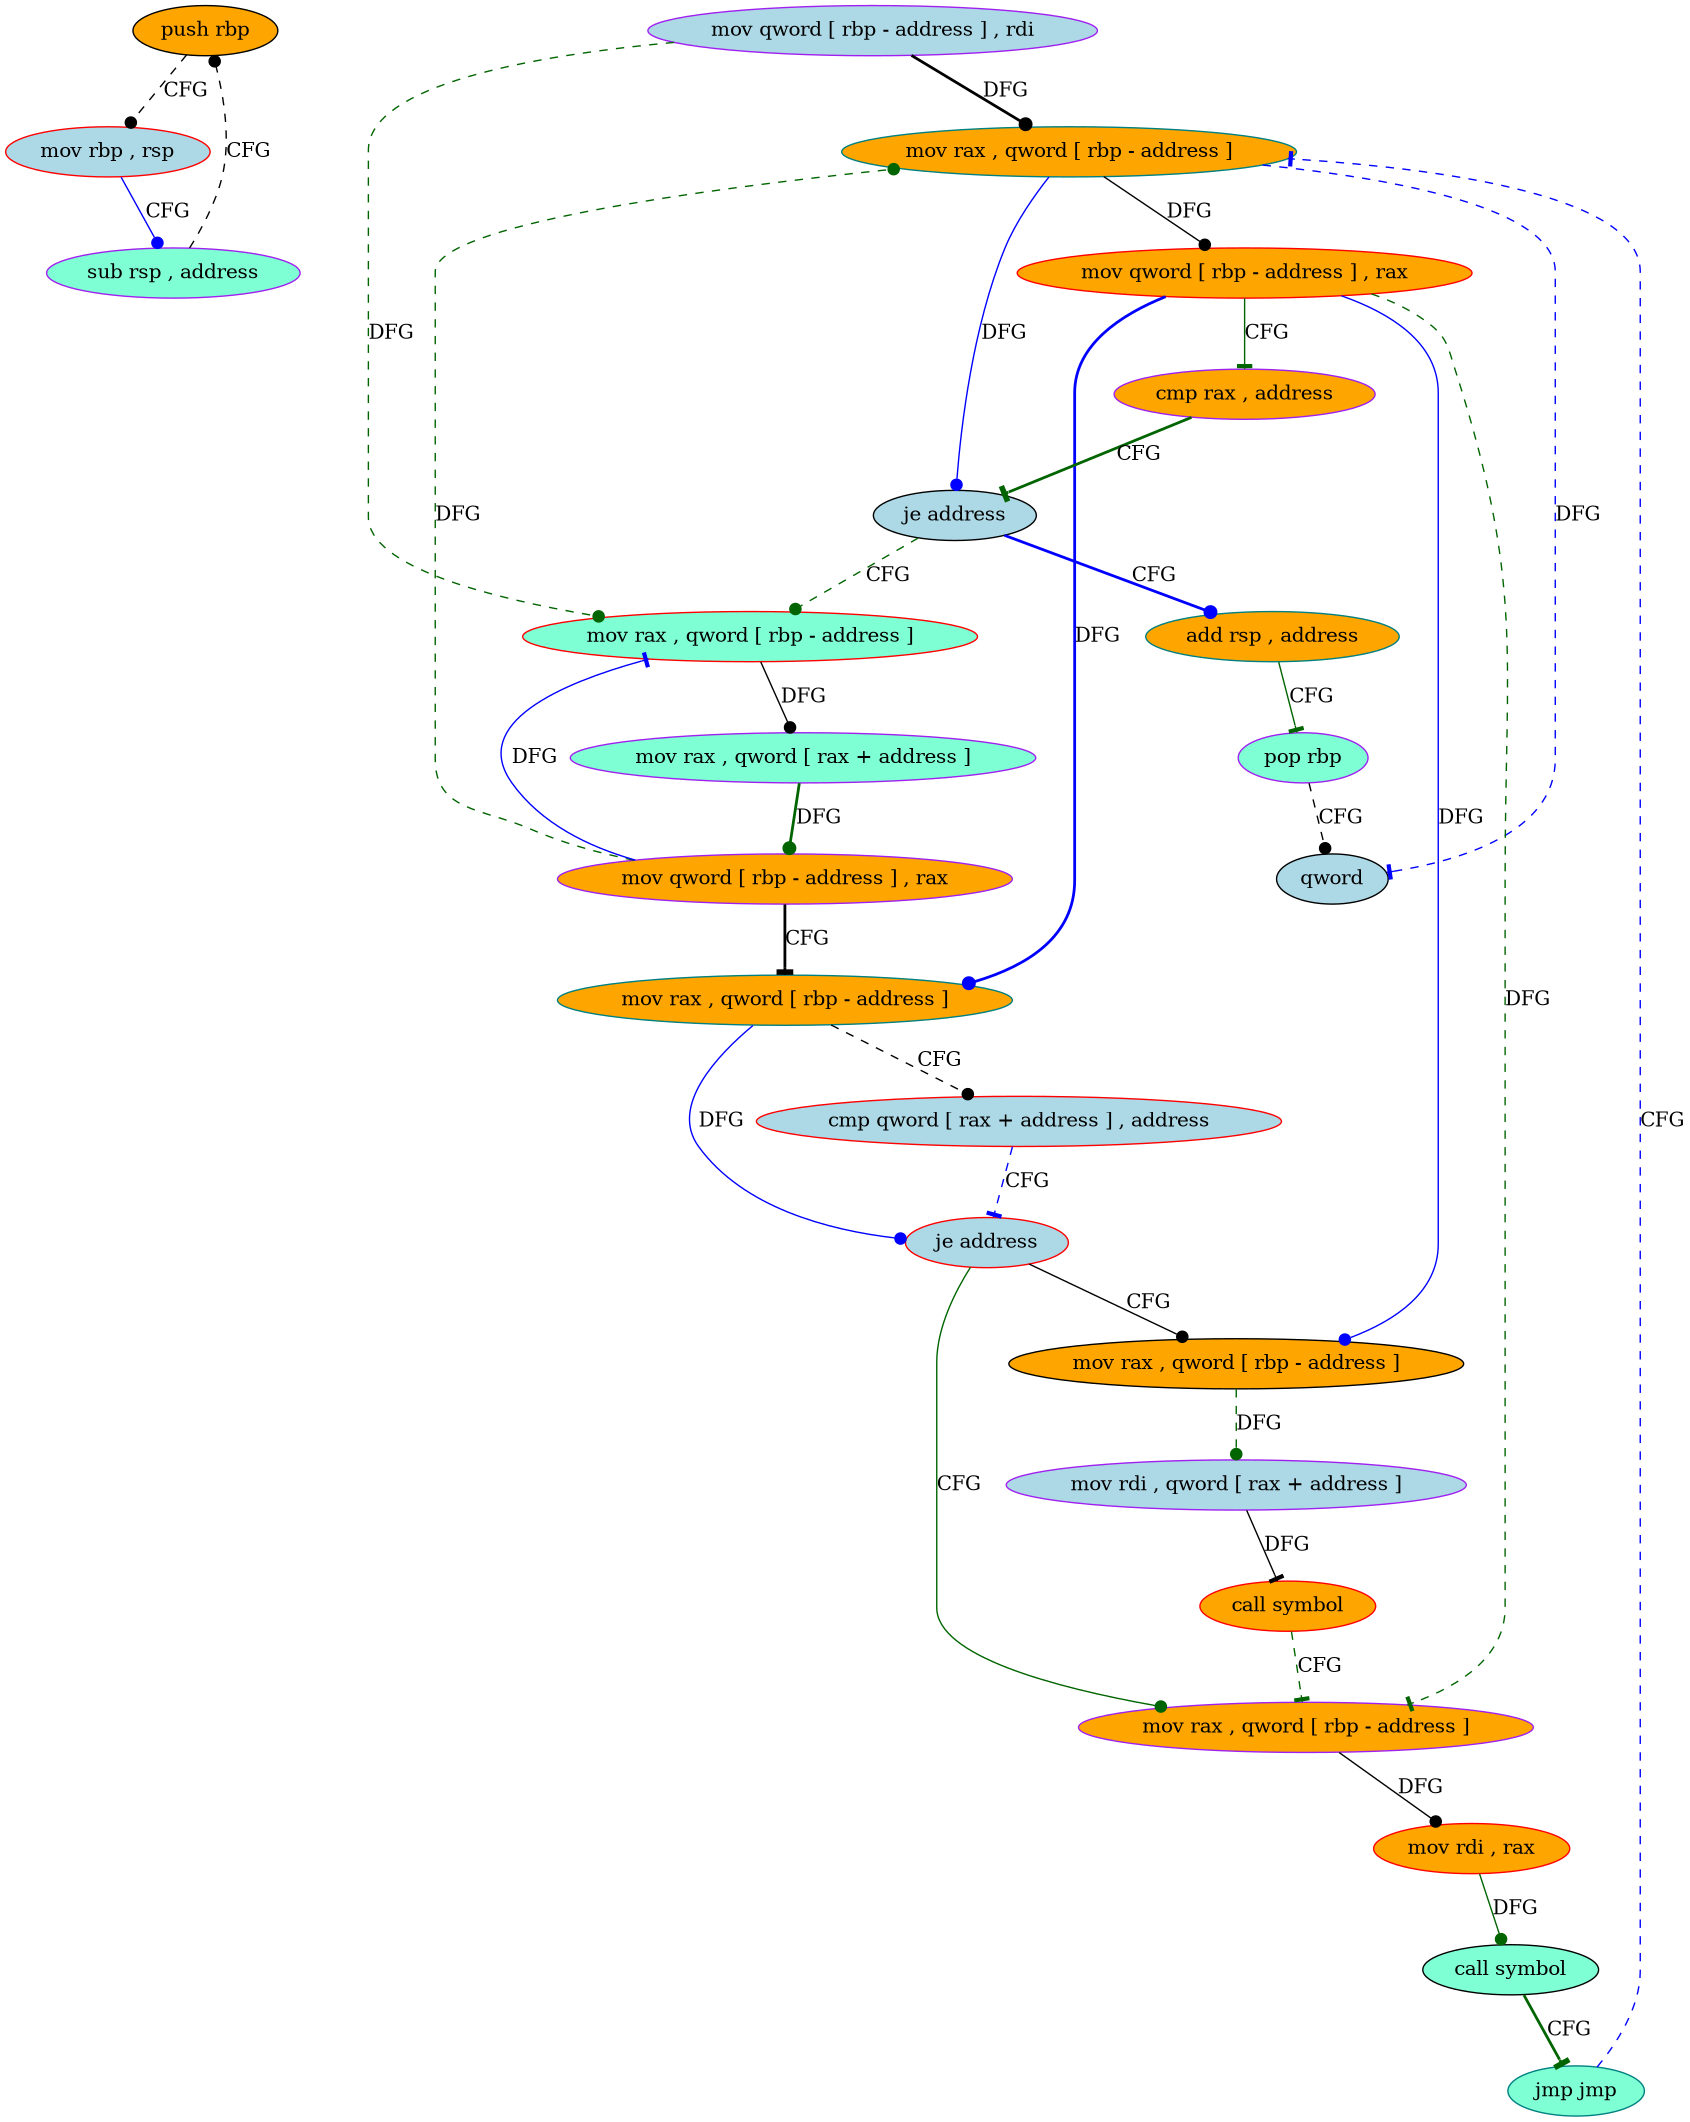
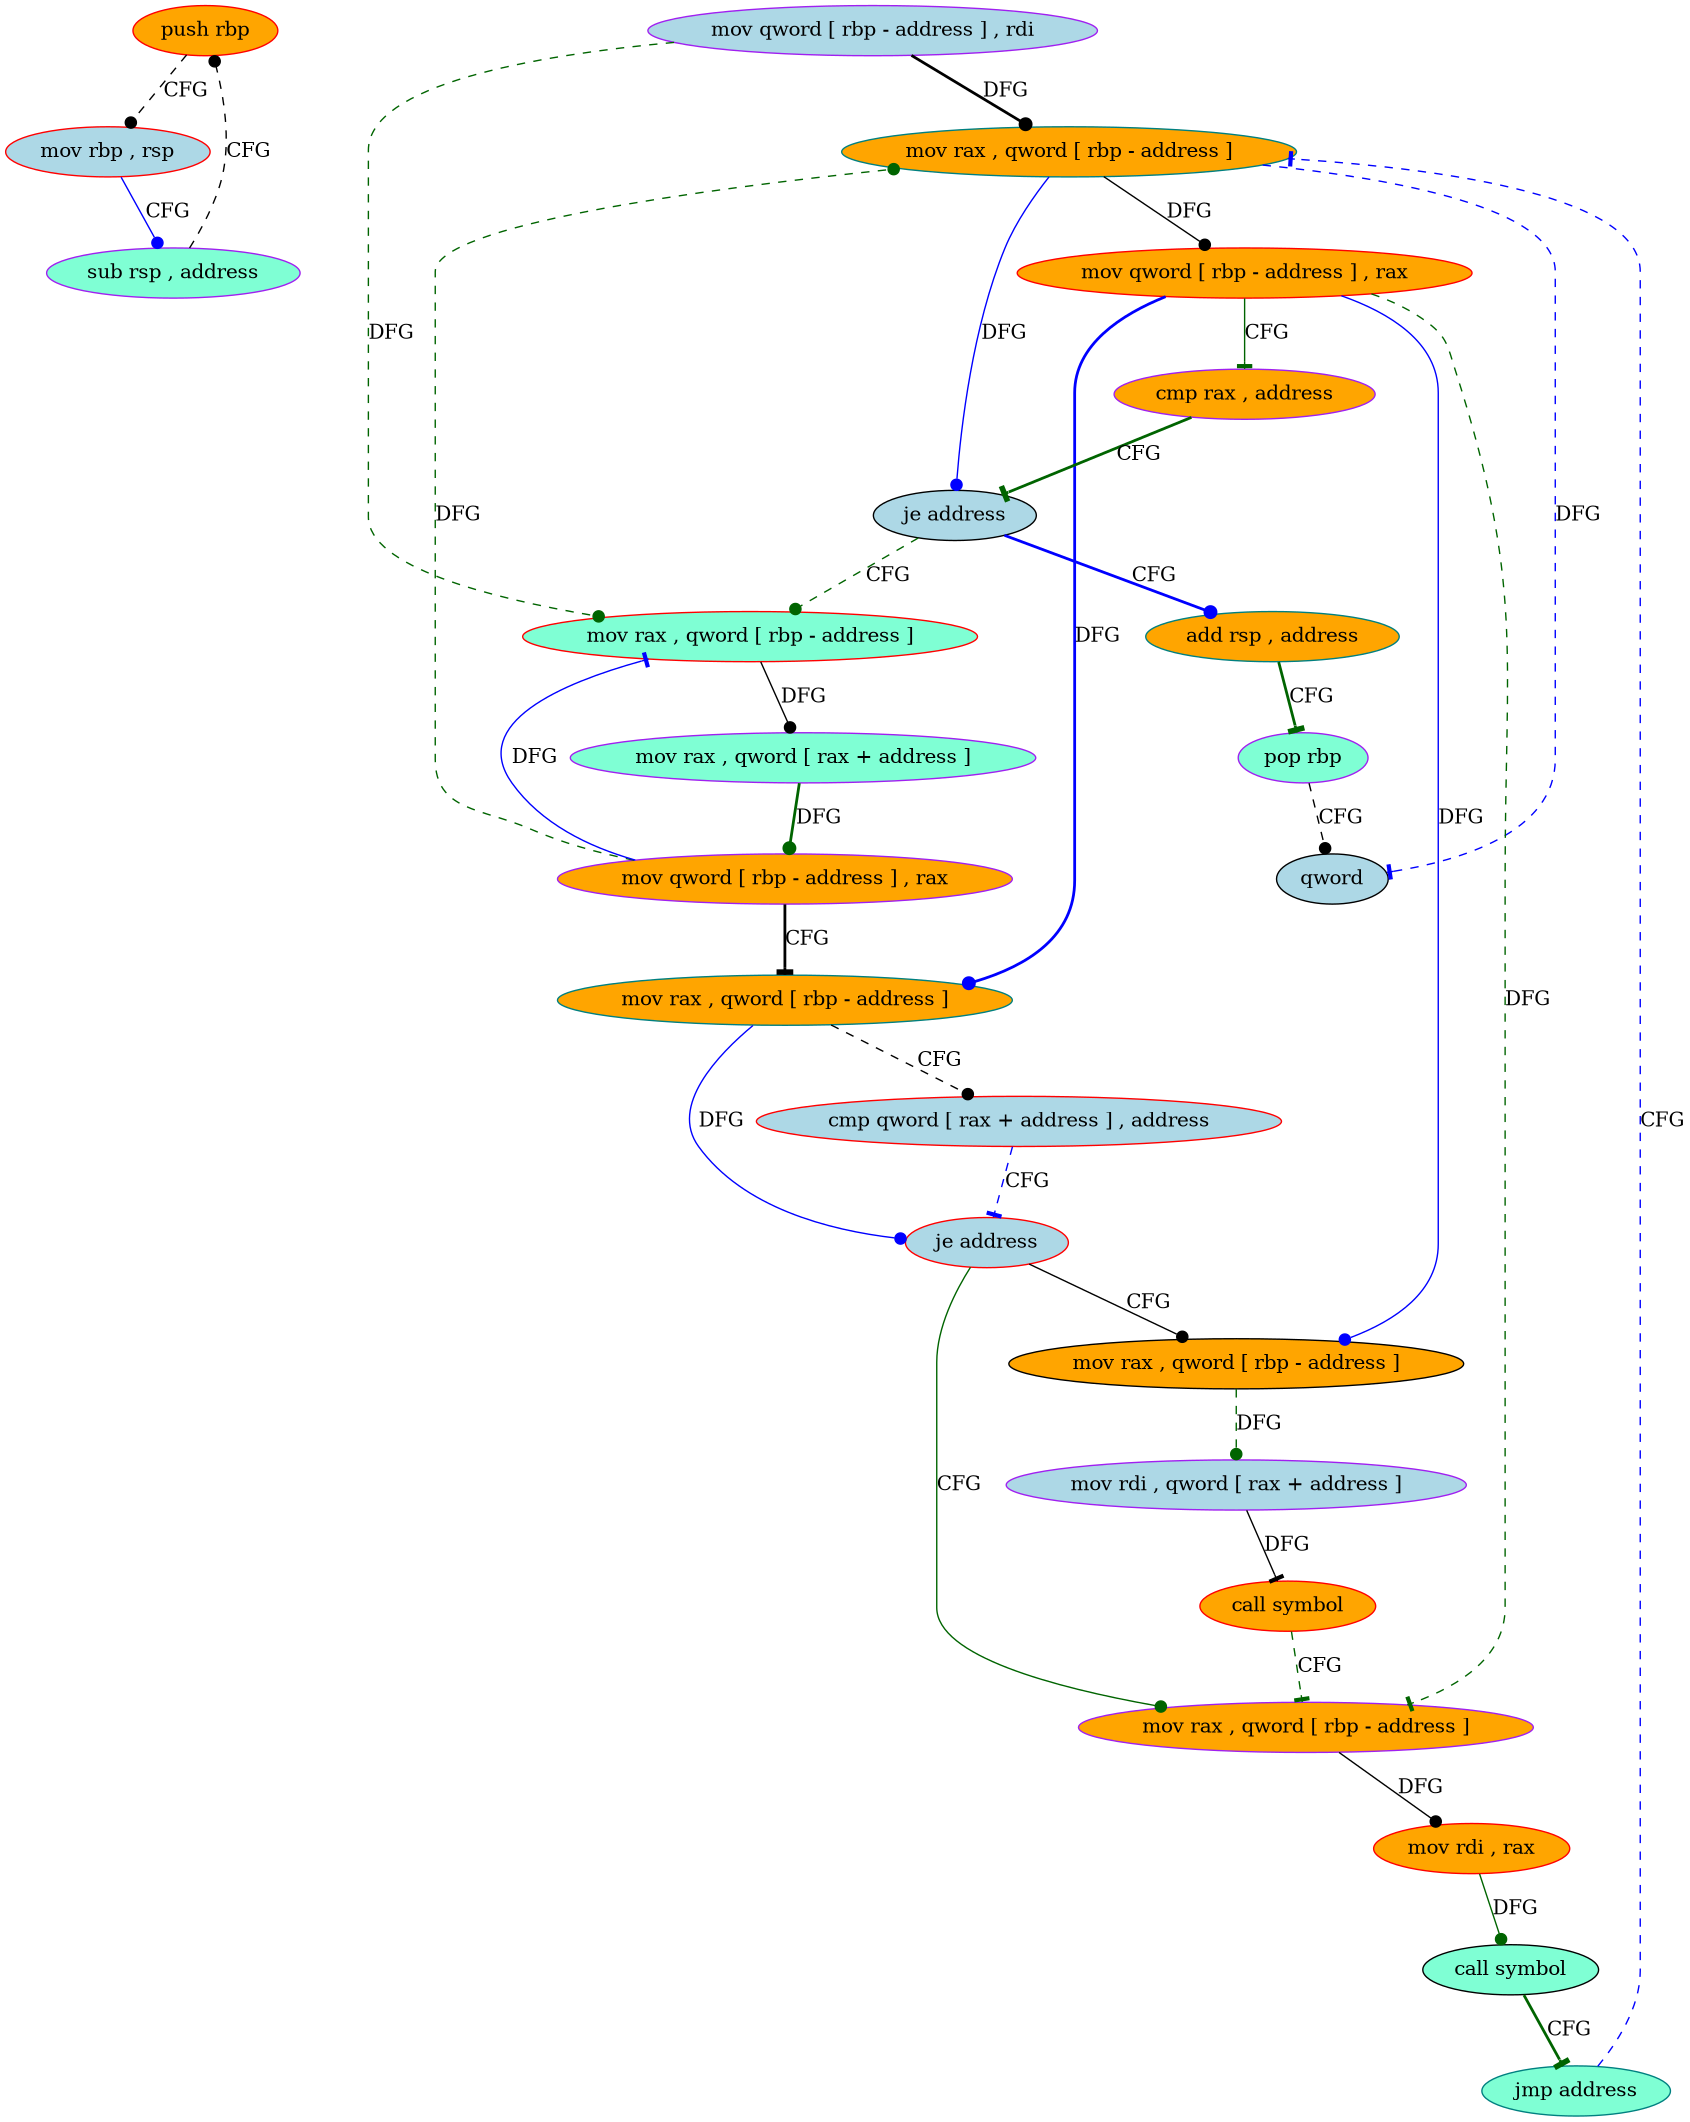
(205, 31) -> (205, 31)
(1287, 694) -> (1287, 694)
(1576, 2091) -> (1576, 2091)
